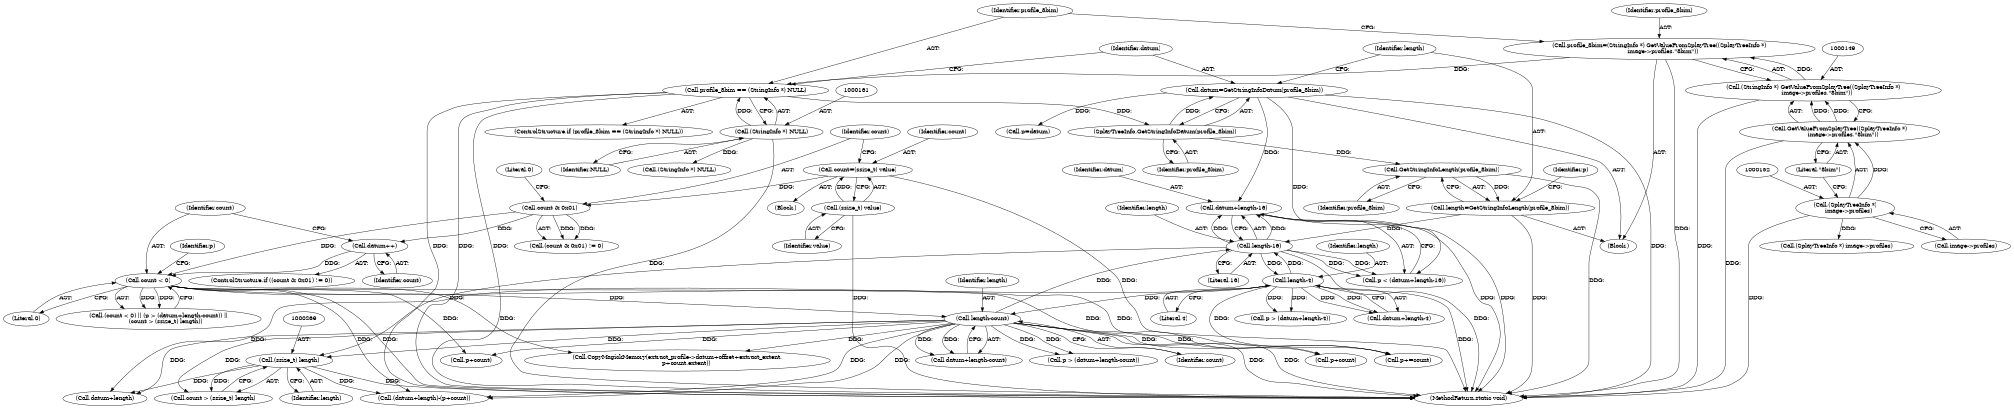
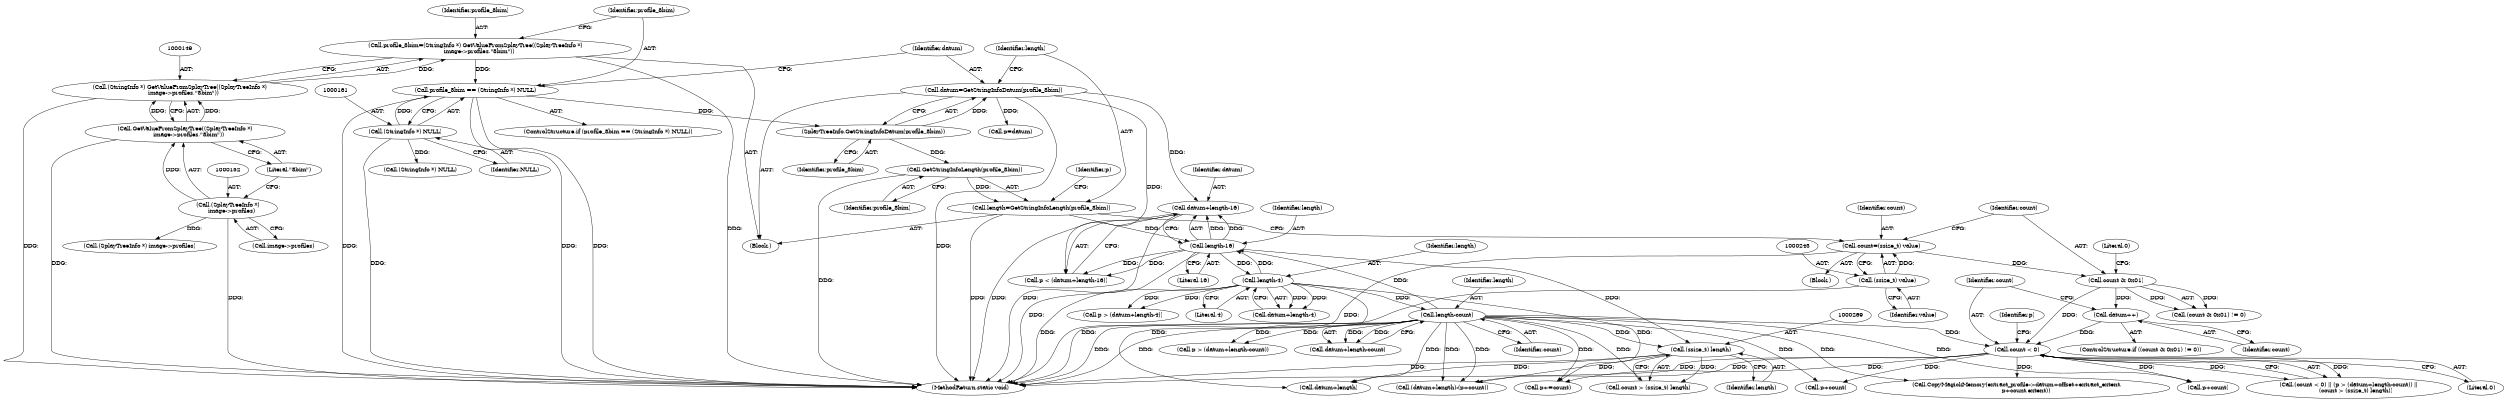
(1450, 194) -> (1468, 237)
none -> (1797, 246)
(557, 298) -> (1749, 322)
